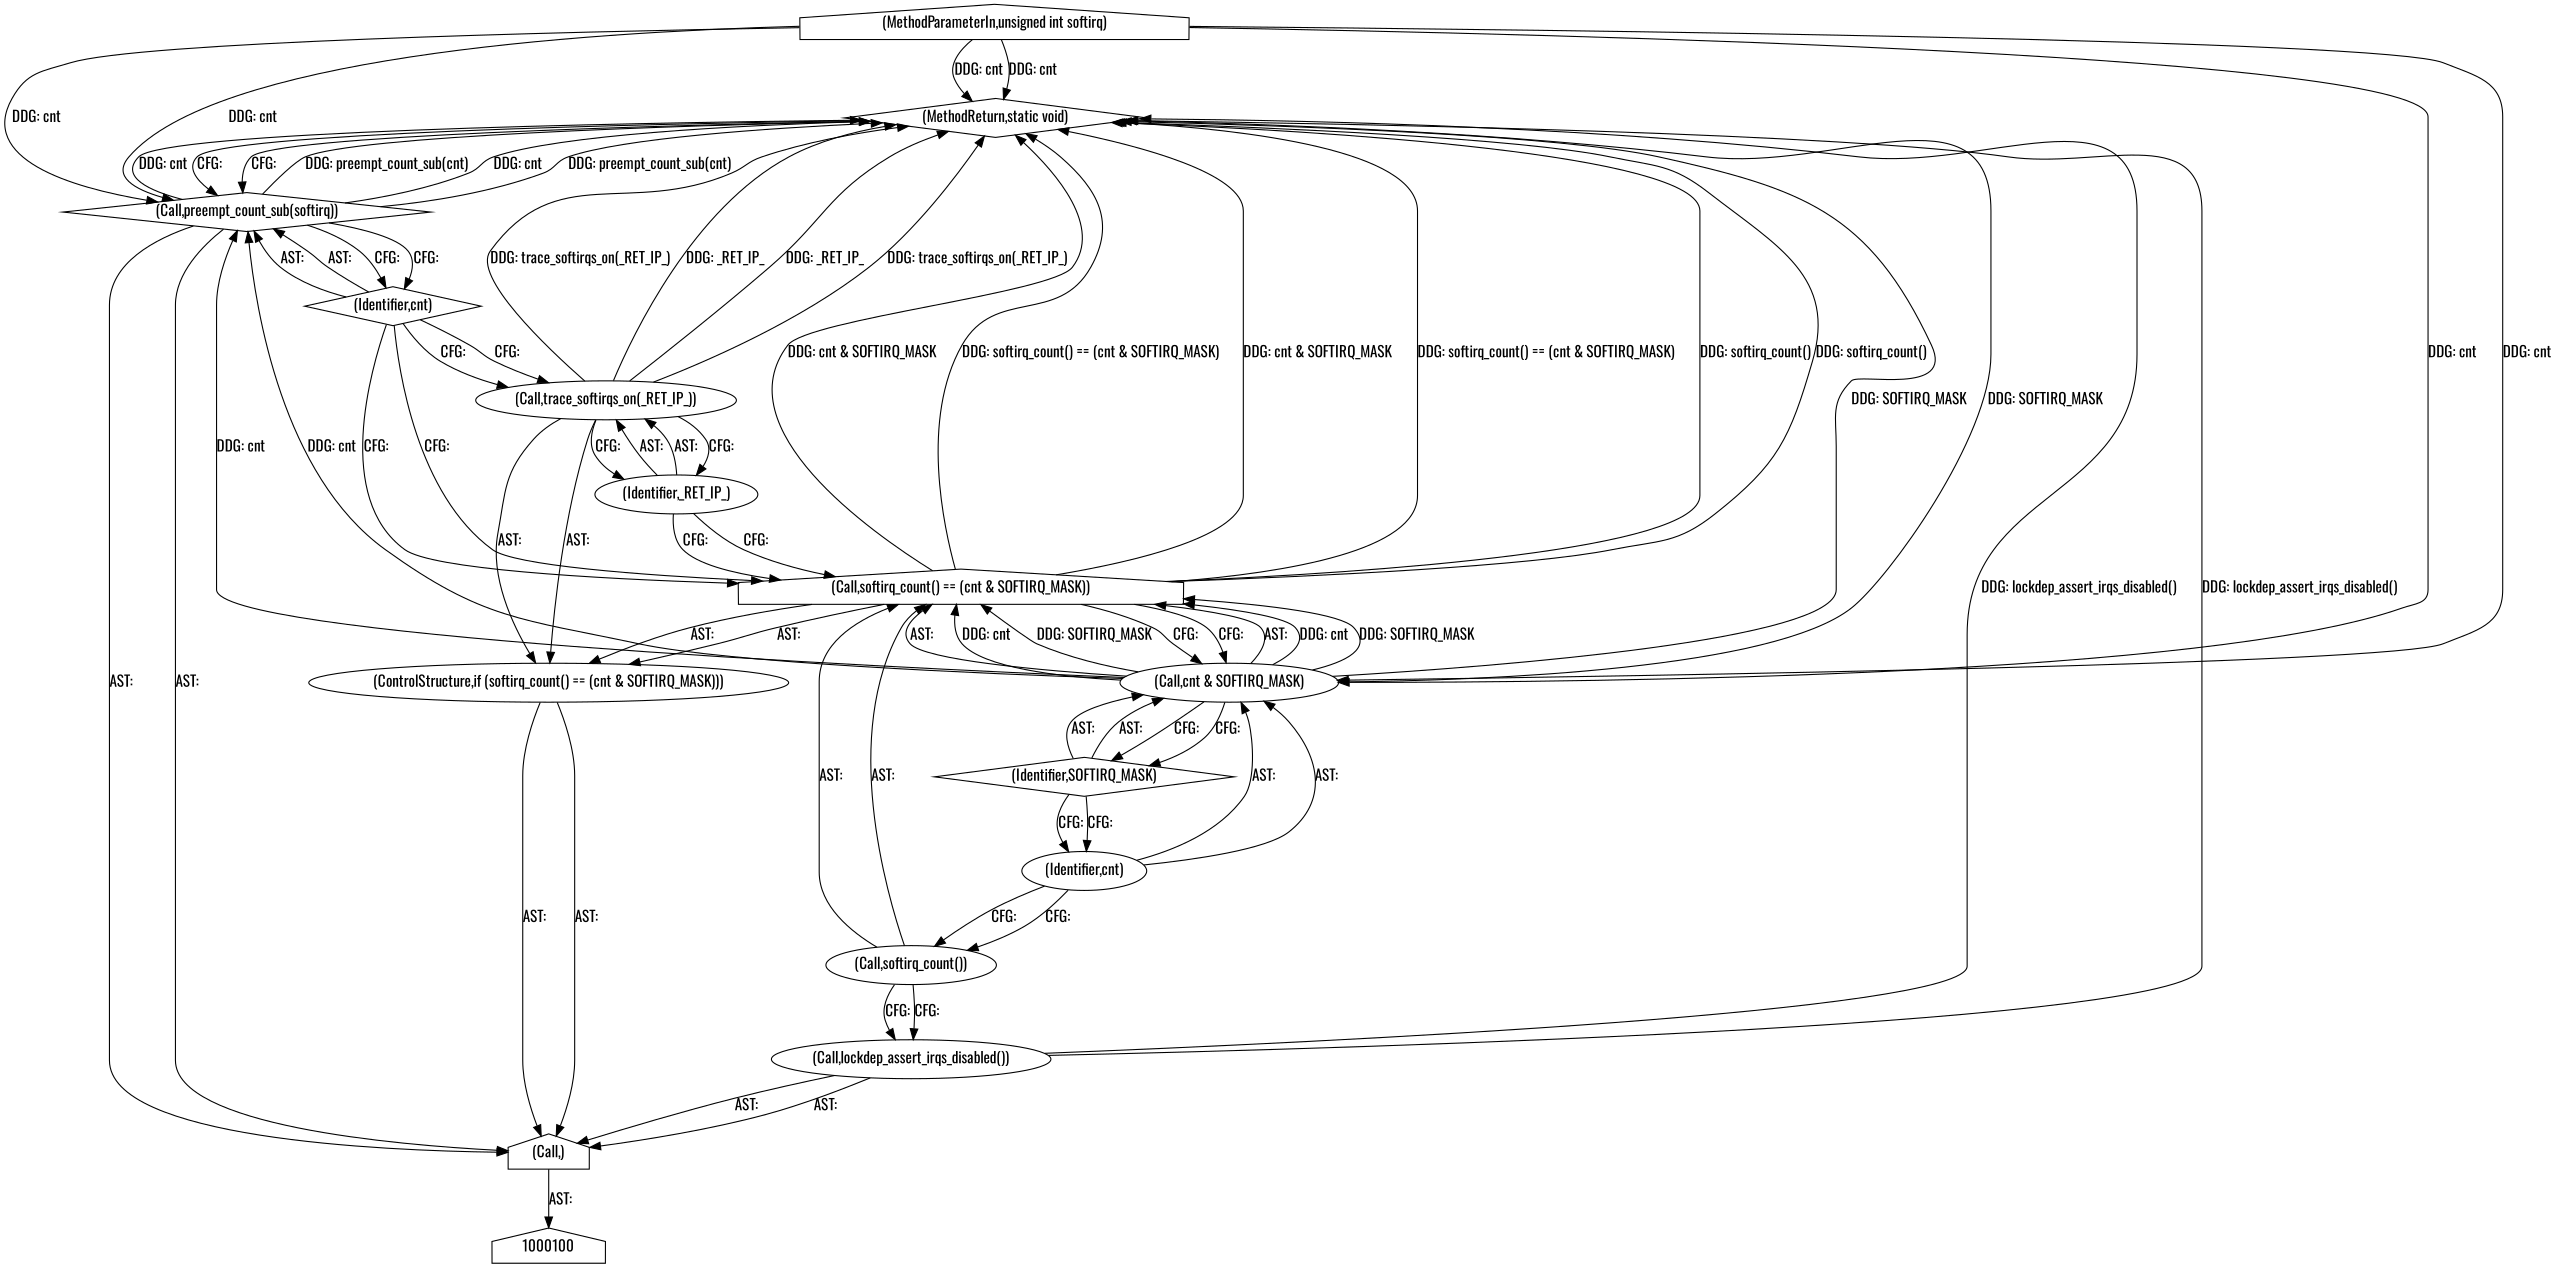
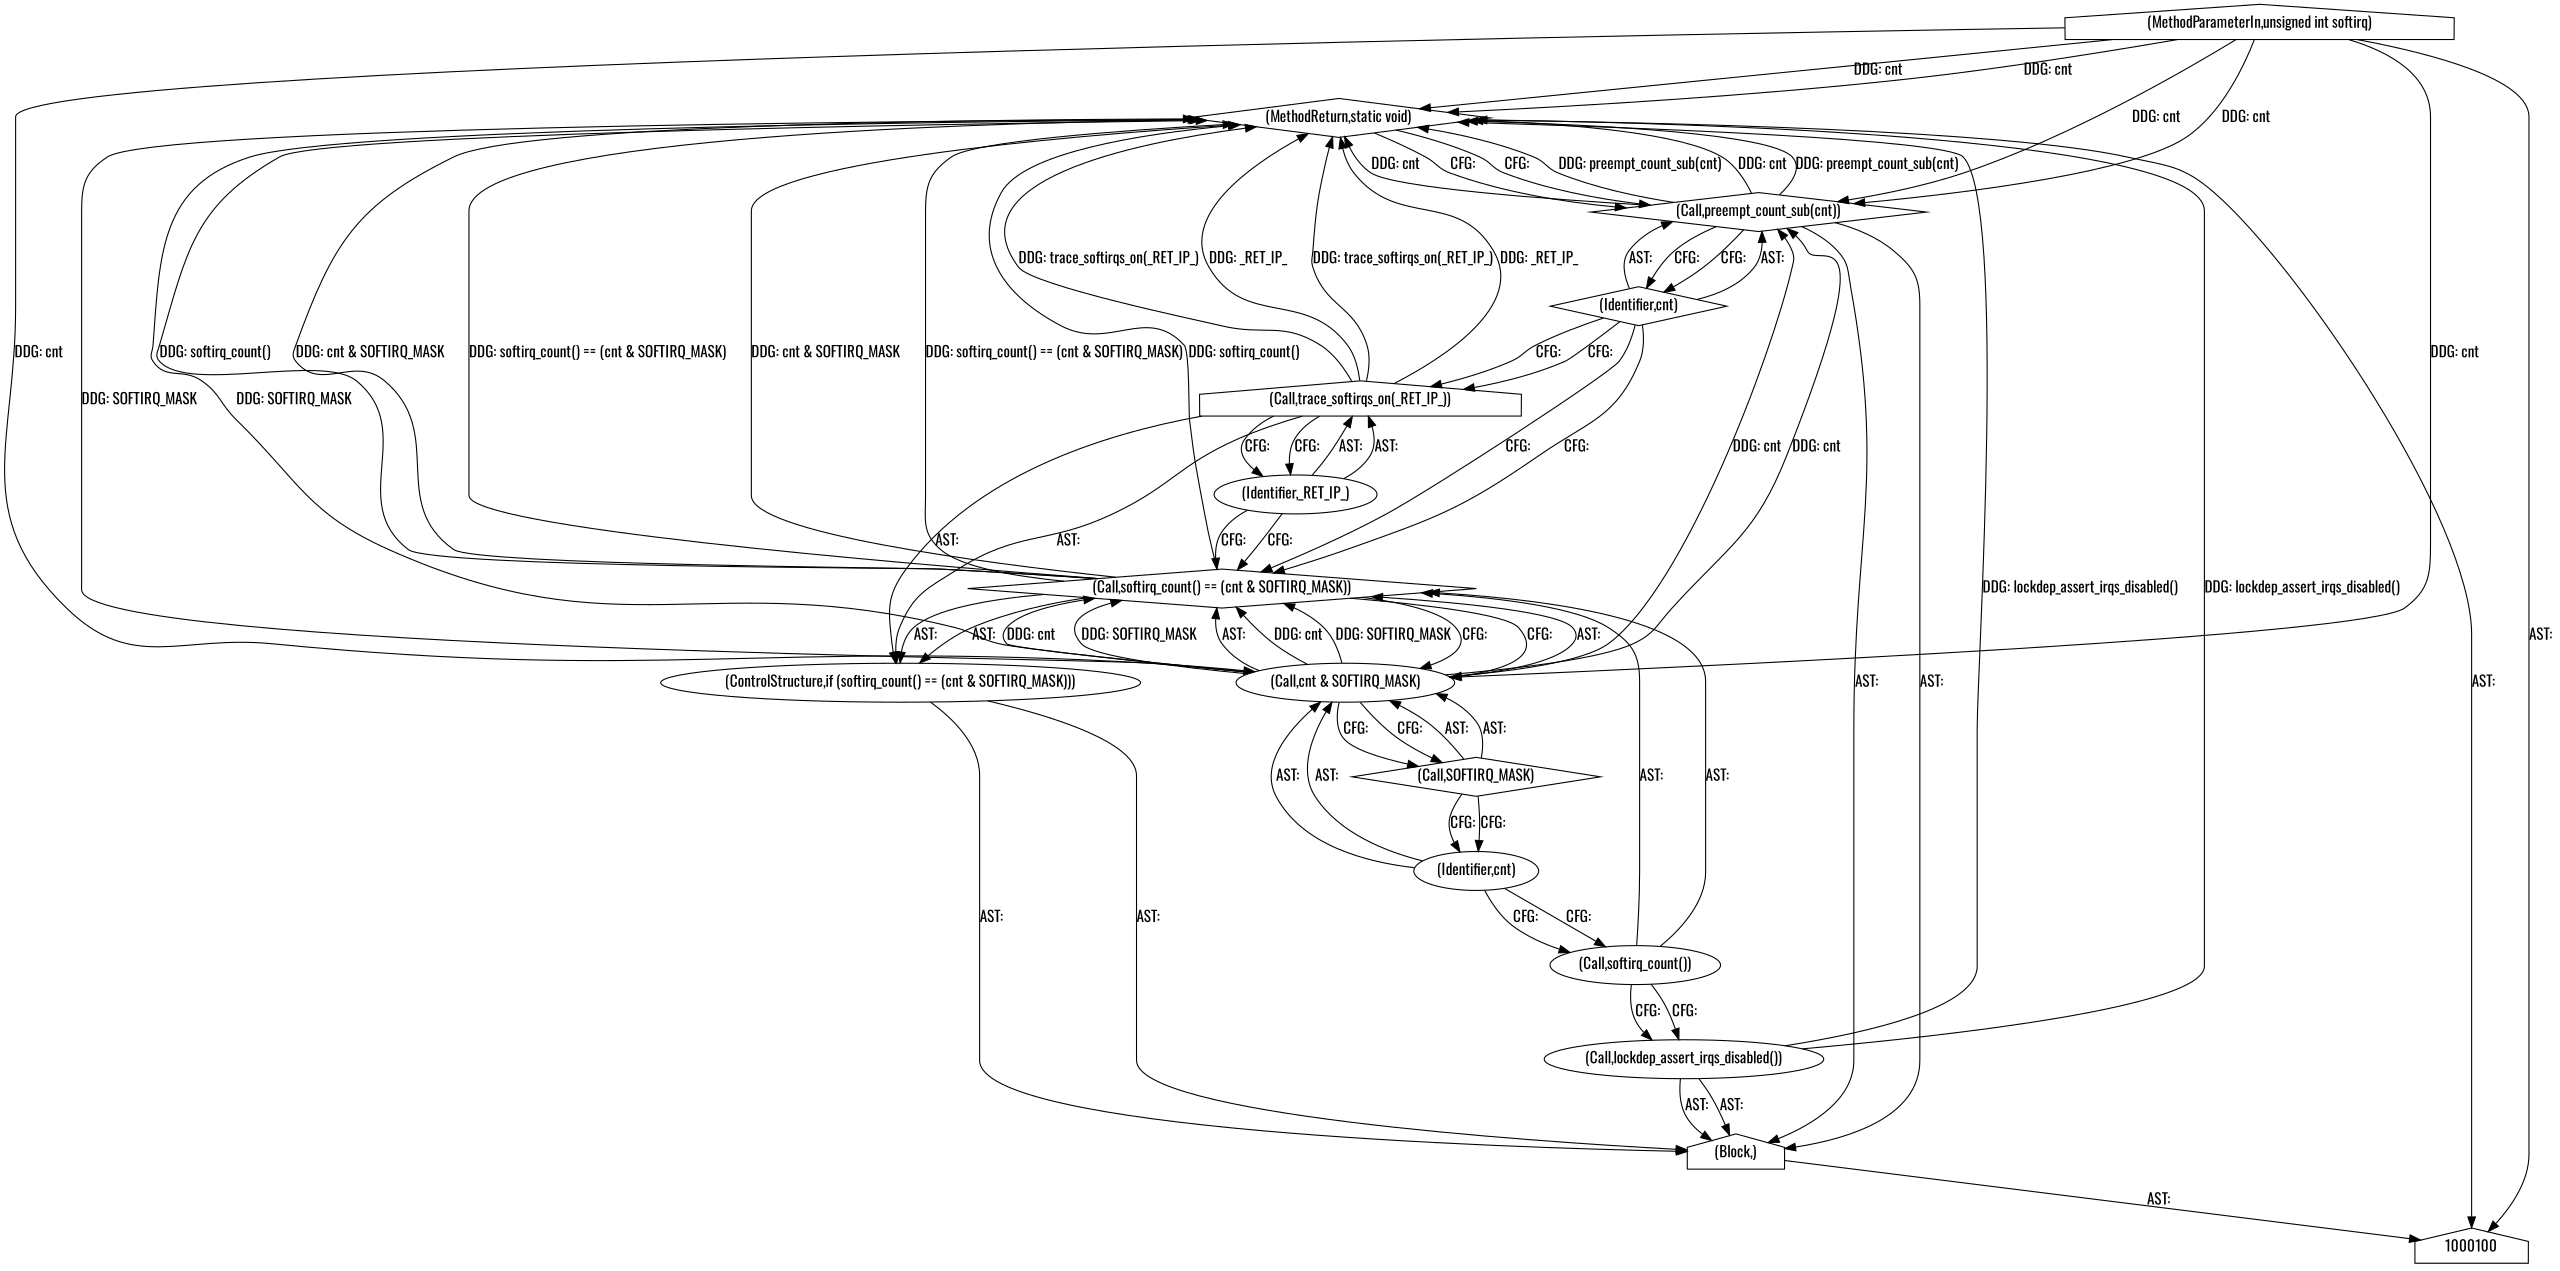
(247, 212) -> (1759, 212)
none -> (2327, 327)
(606, 400) -> (1360, 400)
none -> (2529, 576)
(961, 589) -> (1222, 589)
(1084, 777) -> (1476, 777)
(549, 1153) -> (1736, 1153)
